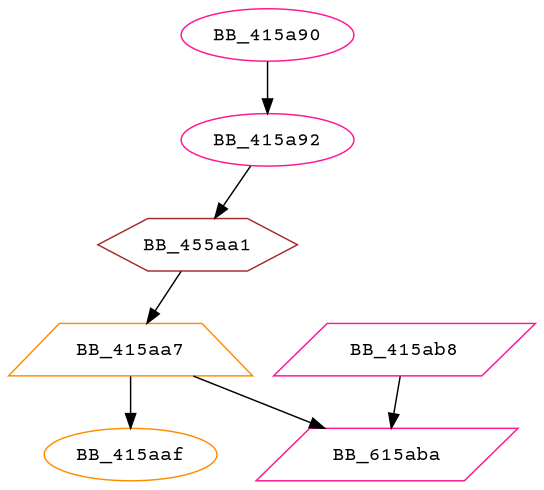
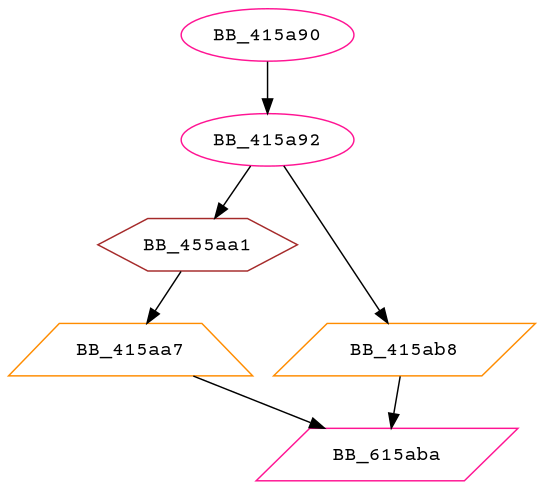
none -> (332, 238)
(405, 350) -> (405, 350)
(131, 455) -> none
